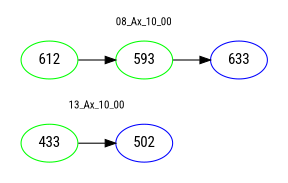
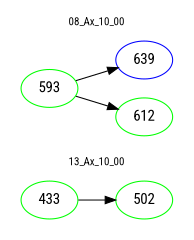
(92, 60) -> (92, 101)
(239, 60) -> (144, 60)
(144, 143) -> (144, 200)
